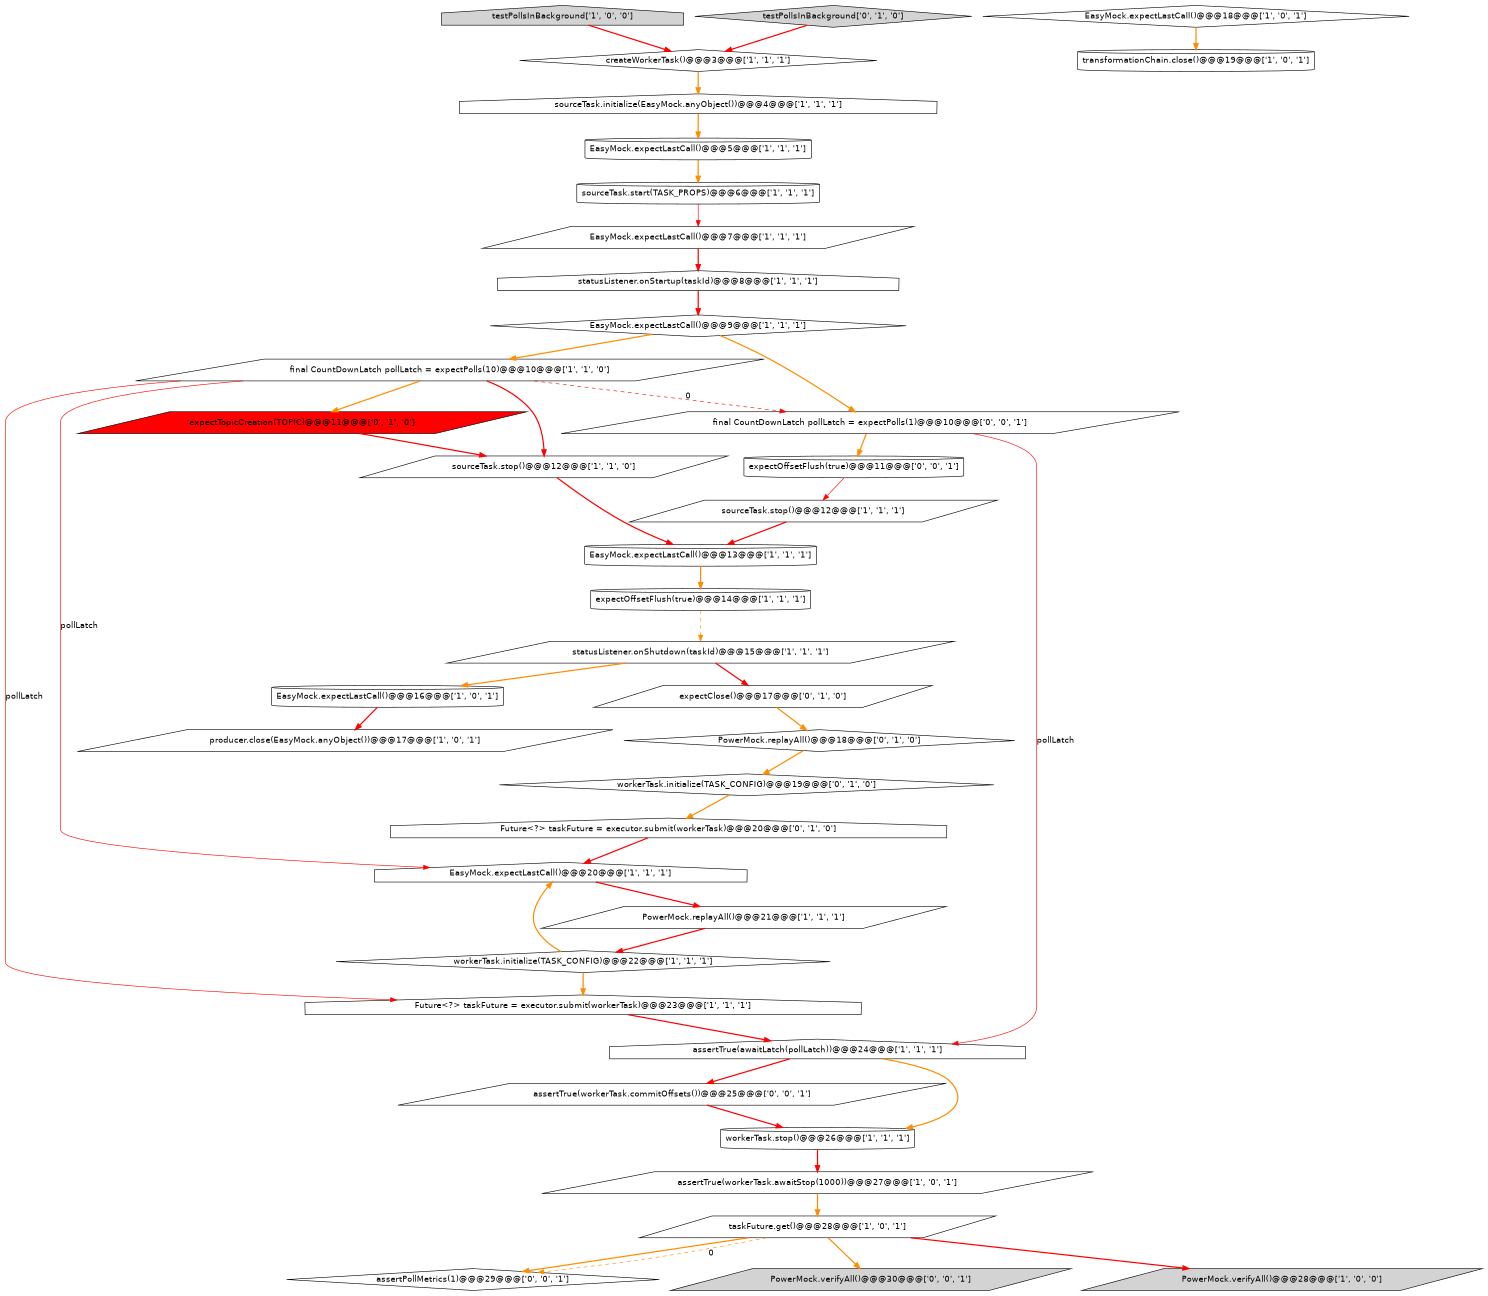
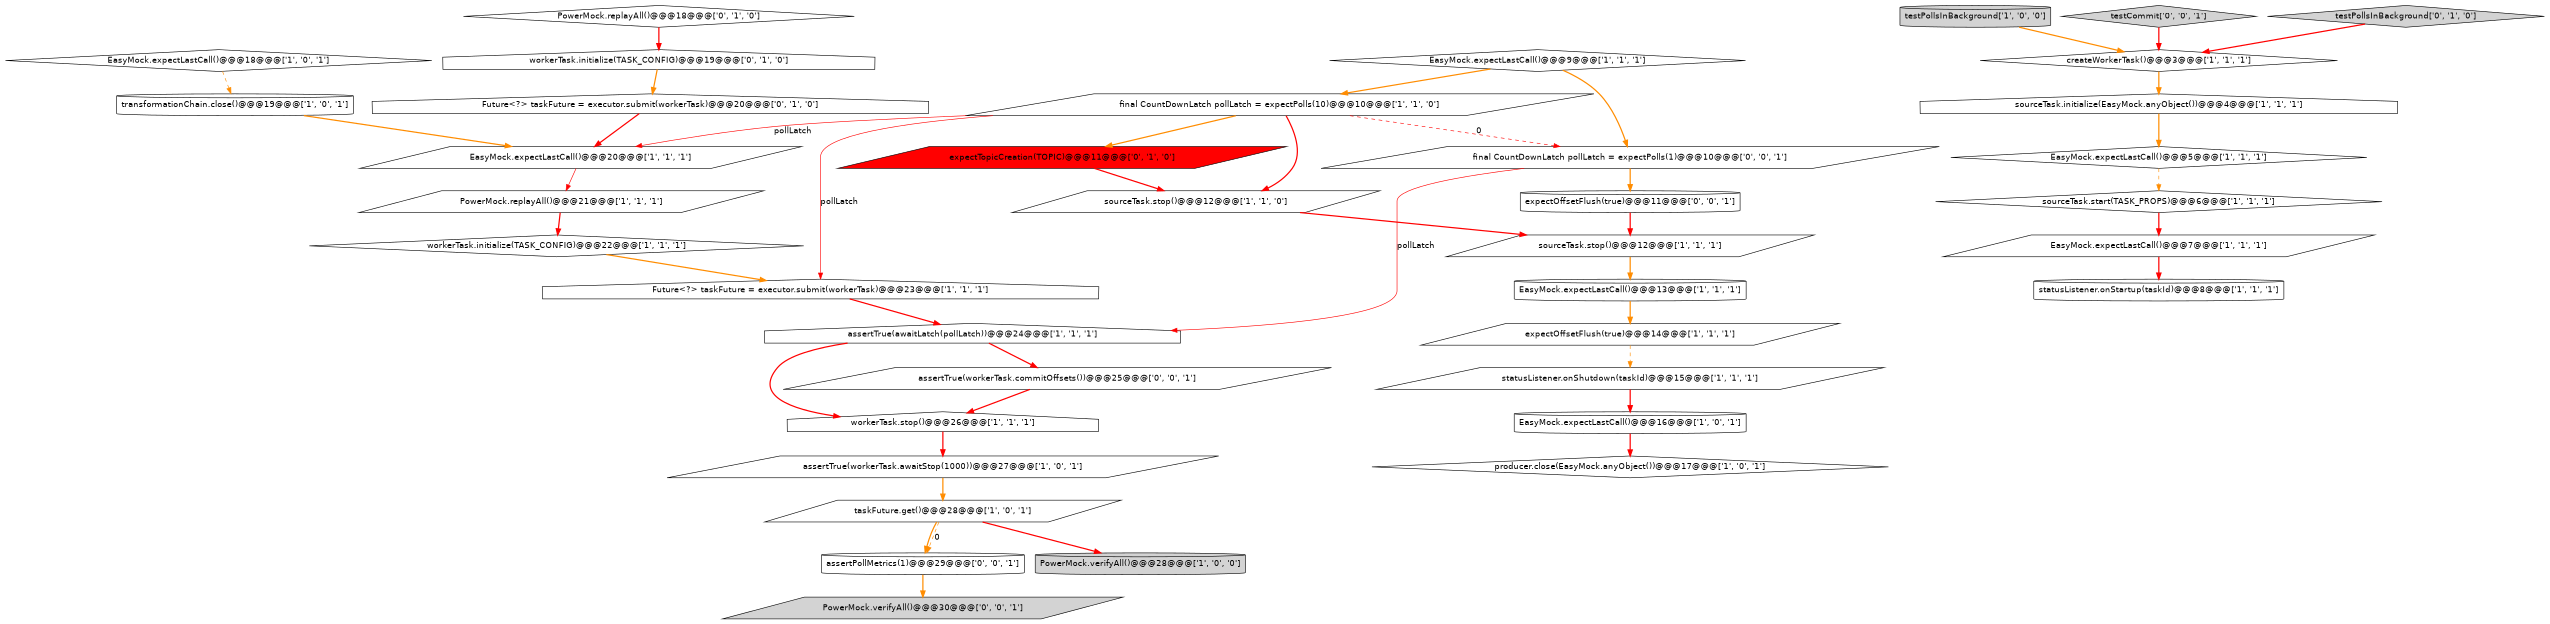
(563, 16) -> (1975, 16)
none -> (2159, 16)
(1196, 35) -> (226, 80)
(627, 37) -> (2068, 39)
(698, 149) -> (2159, 157)
(698, 168) -> (2159, 177)
(698, 193) -> (2159, 202)
(698, 212) -> (2159, 221)
(698, 282) -> (2159, 290)
(698, 300) -> none
(836, 487) -> (1630, 221)
(610, 514) -> (1410, 223)
(760, 532) -> (1630, 265)
(701, 600) -> (1630, 334)
(547, 674) -> (1630, 398)
(763, 696) -> none
(345, 741) -> (1630, 467)
(786, 761) -> (659, 35)
(747, 785) -> (659, 61)
(561, 873) -> (581, 157)
(645, 894) -> (572, 177)
(534, 923) -> (405, 131)
(952, 1083) -> (773, 375)
(818, 1138) -> (943, 423)
(842, 1251) -> (923, 583)
(473, 1280) -> (923, 564)
(1282, 1280) -> (1140, 564)
